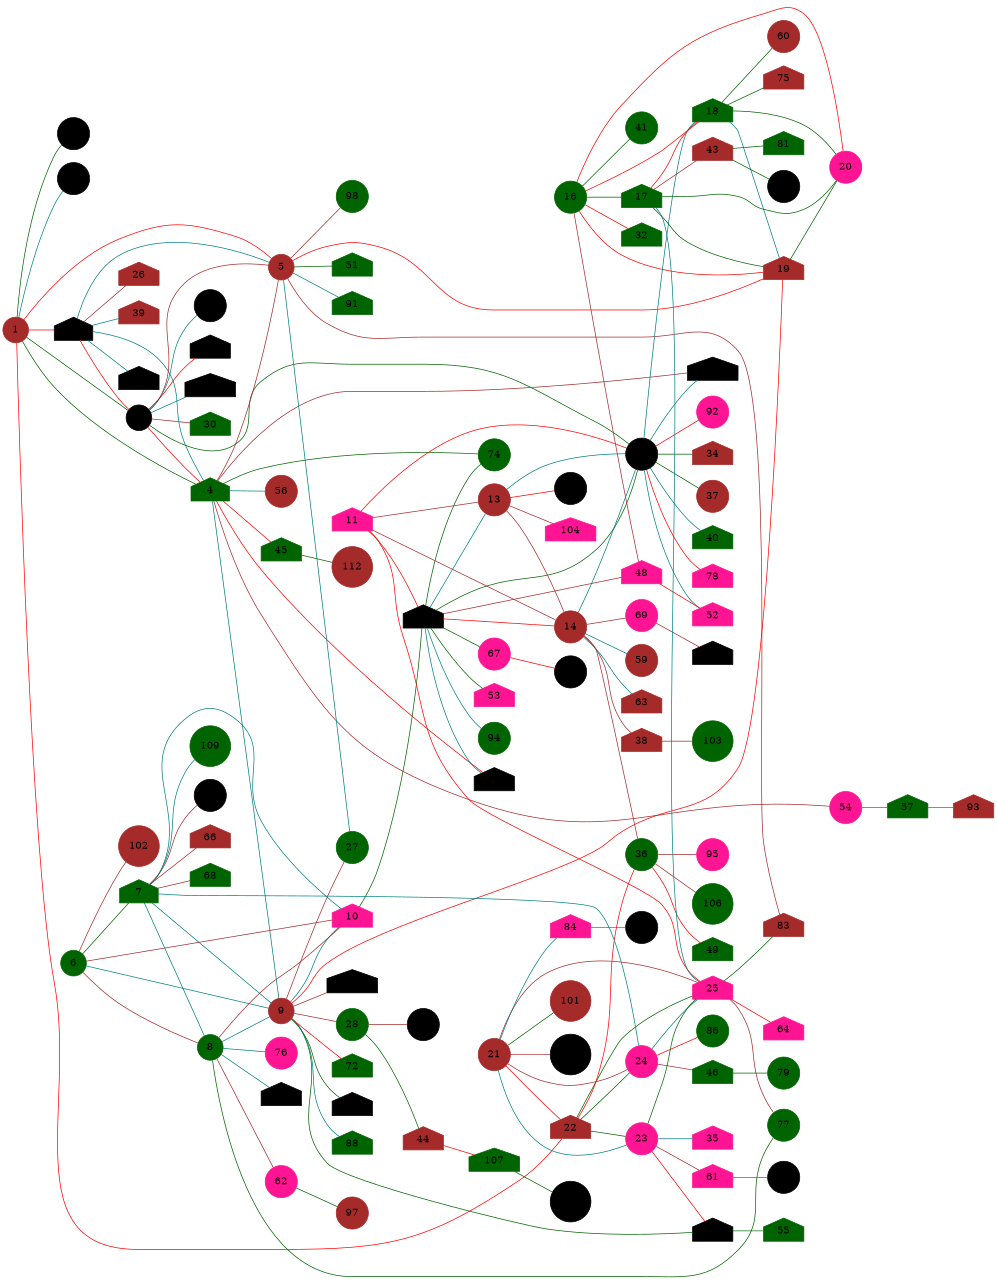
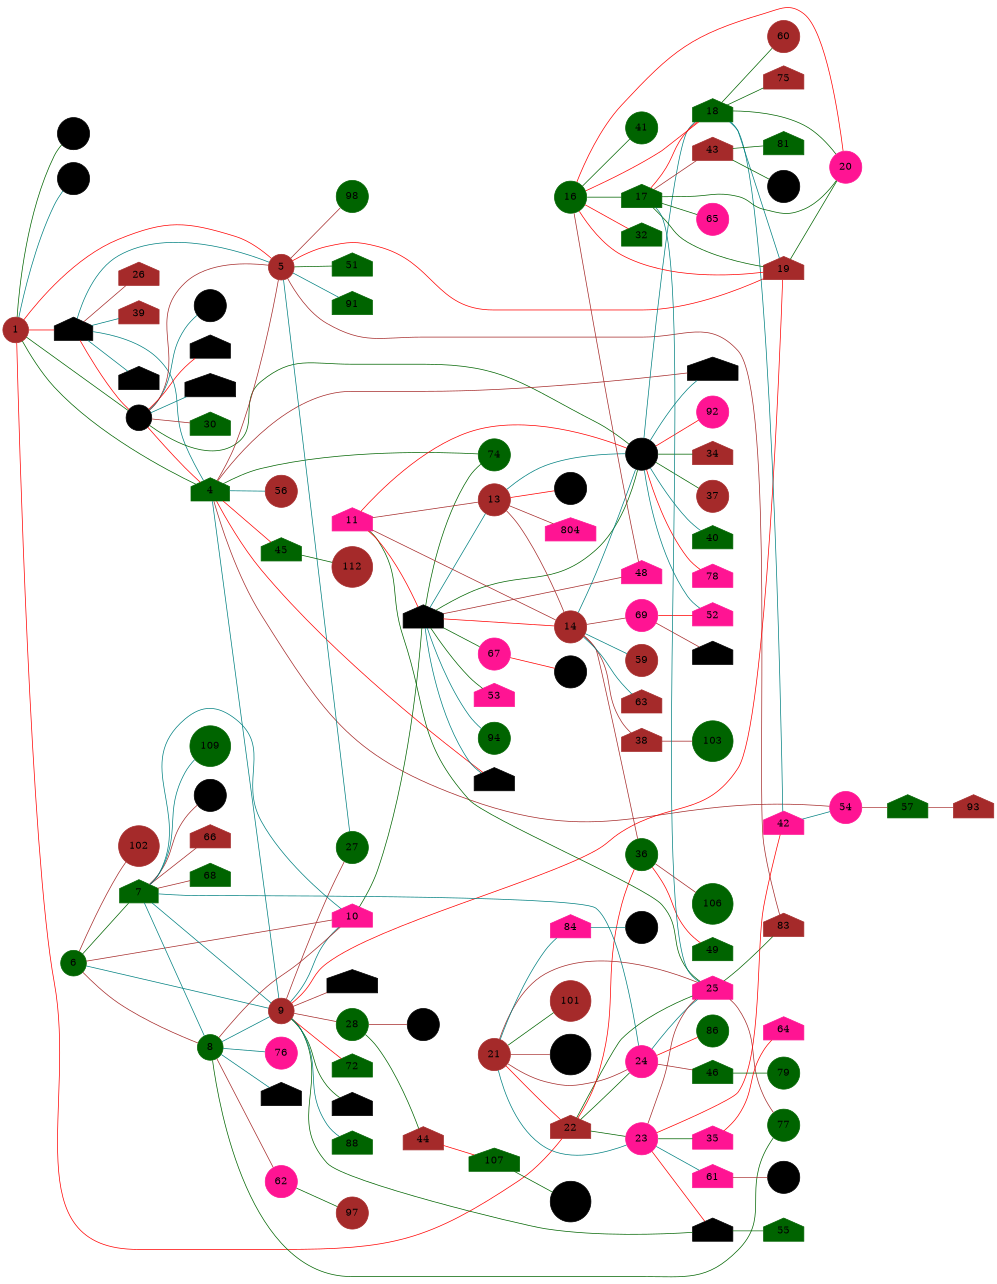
none -> (713, 219)
(571, 531) -> (571, 531)
(680, 596) -> (677, 616)
(488, 813) -> (488, 813)
none -> (784, 824)
(713, 855) -> none
(751, 1011) -> (750, 1087)
(668, 1059) -> (668, 1059)
(675, 1139) -> (675, 1139)
(678, 1158) -> (678, 1158)
